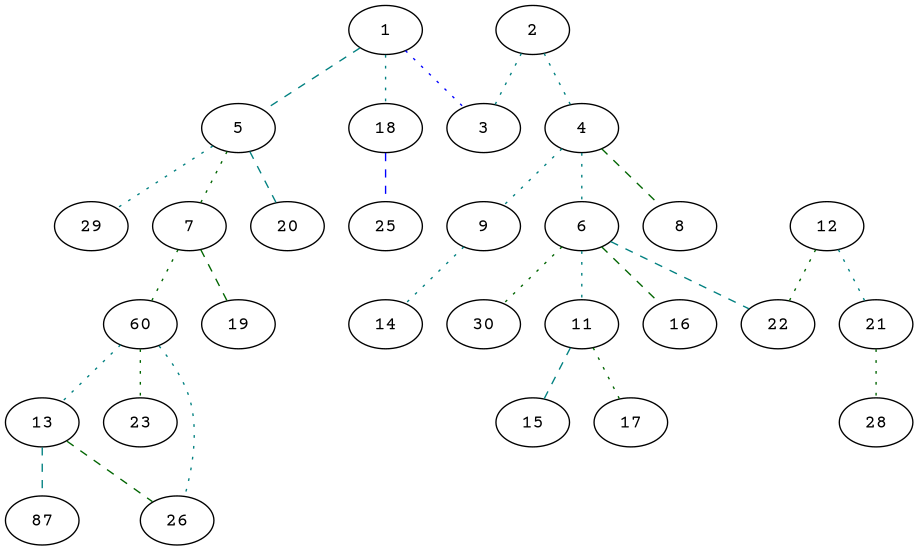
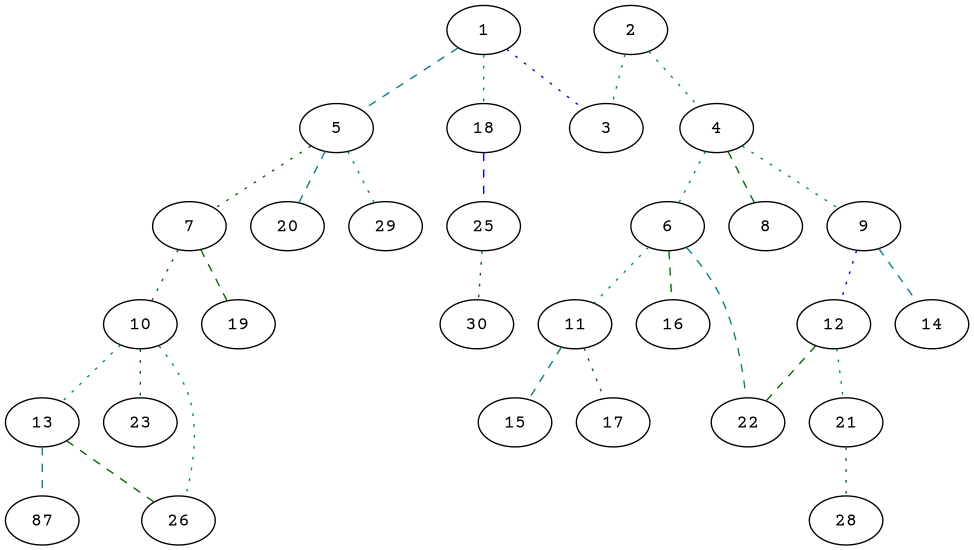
(435, 275) -> (898, 275)
(533, 275) -> (480, 275)
(802, 275) -> (791, 373)
none -> (849, 275)
(140, 324) -> (140, 324)
